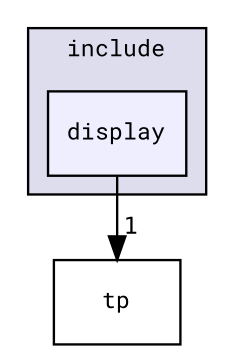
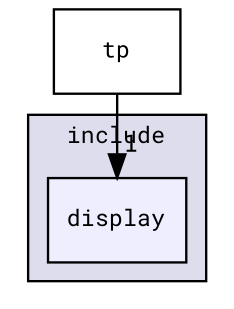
(117, 209) -> (117, 129)
